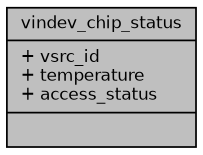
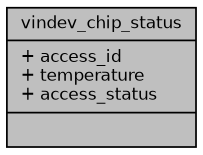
(60, 57) -> (71, 57)
